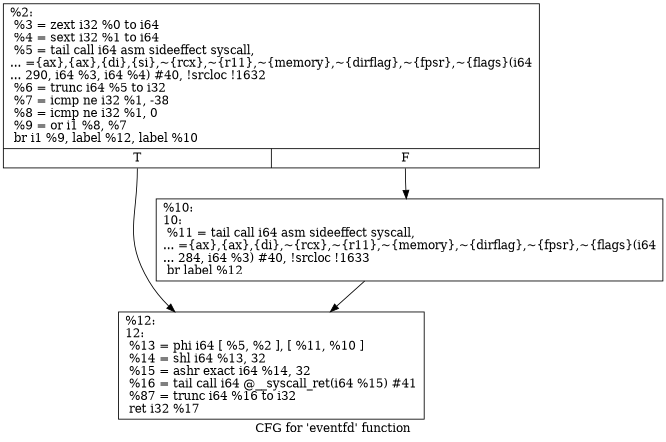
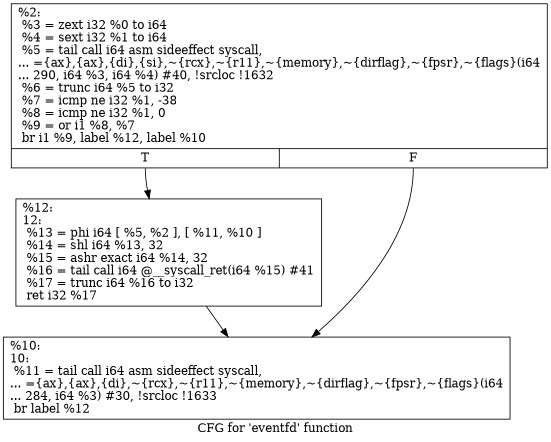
(266, 258) -> (113, 397)
(351, 294) -> (215, 318)
(211, 397) -> (108, 283)
